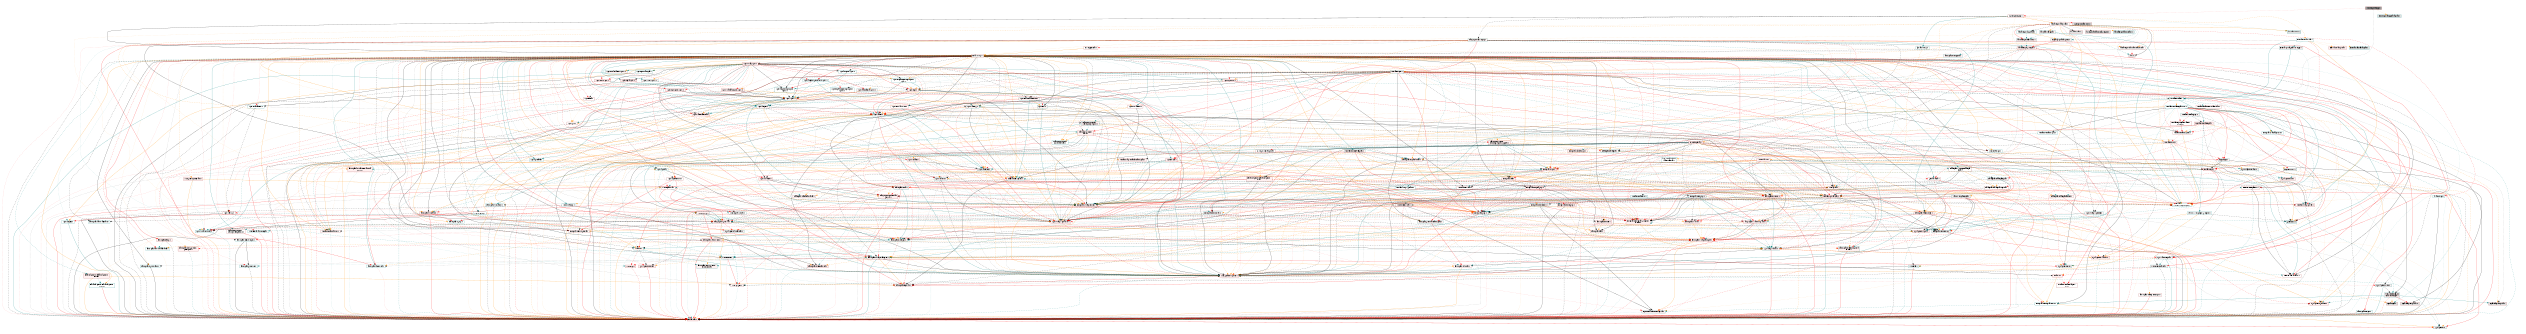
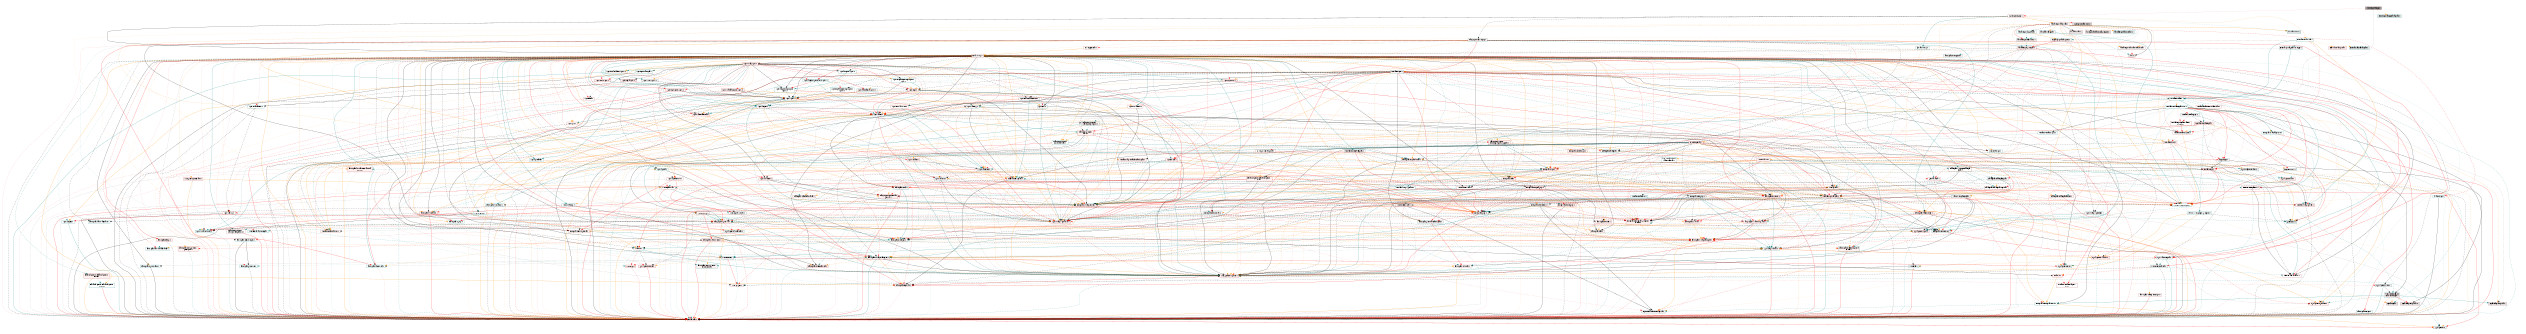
(1978, 178) -> (1978, 178)
